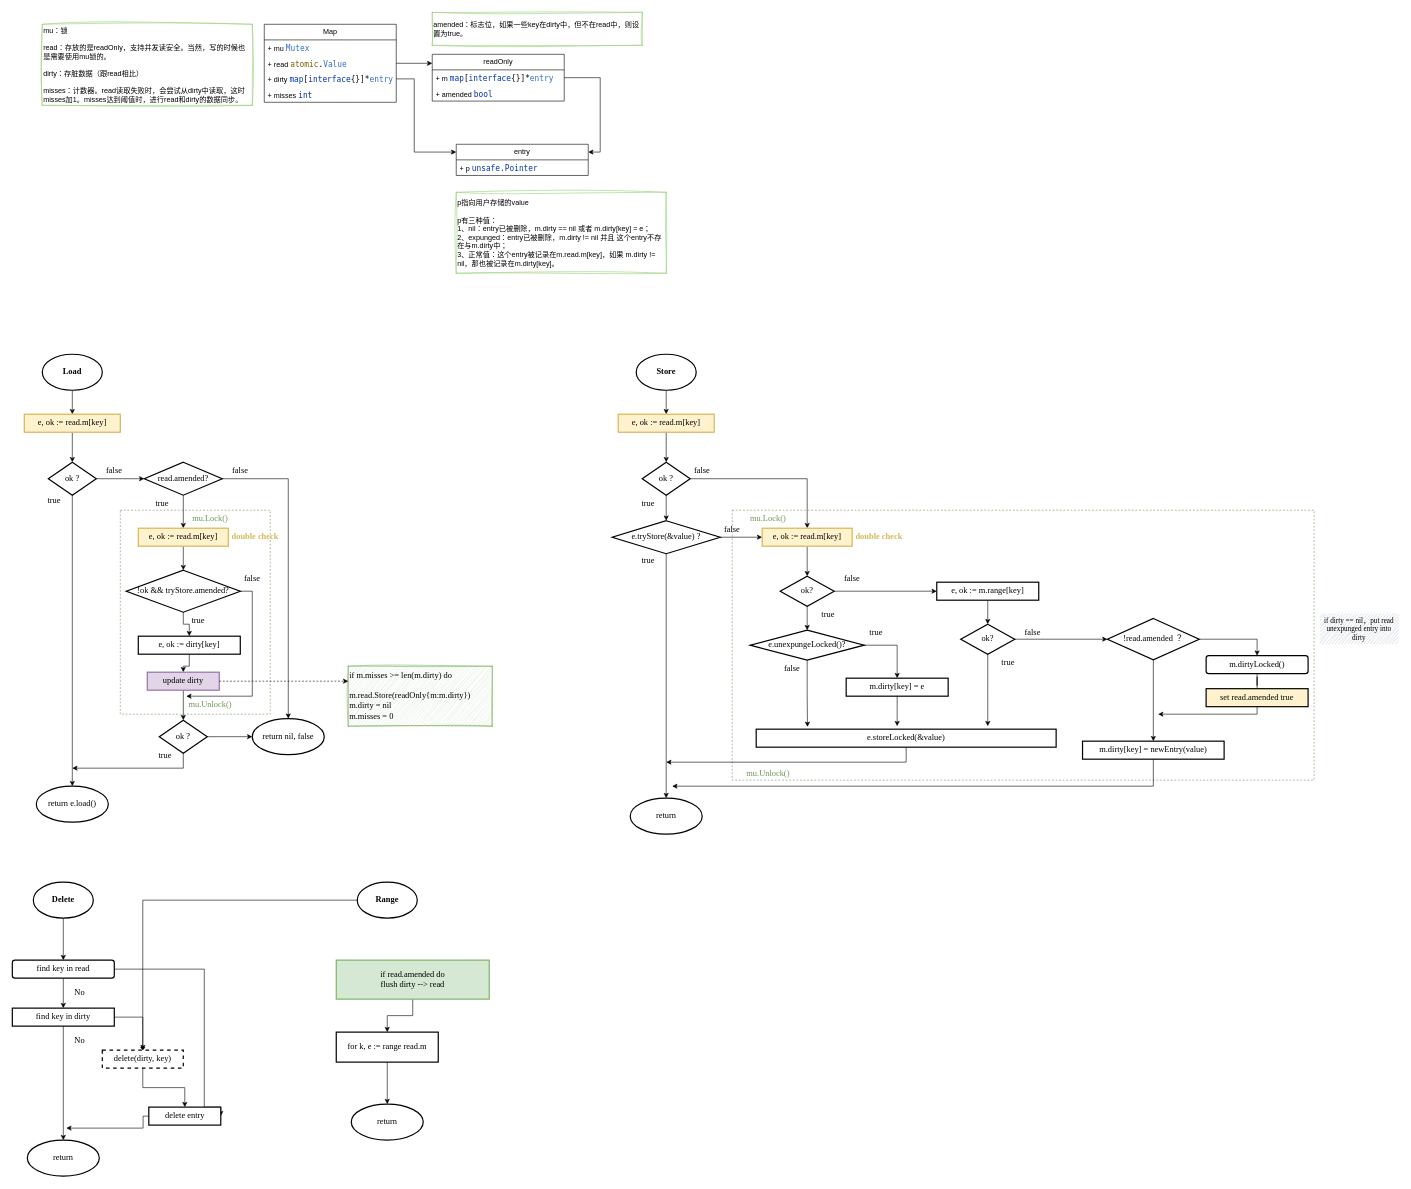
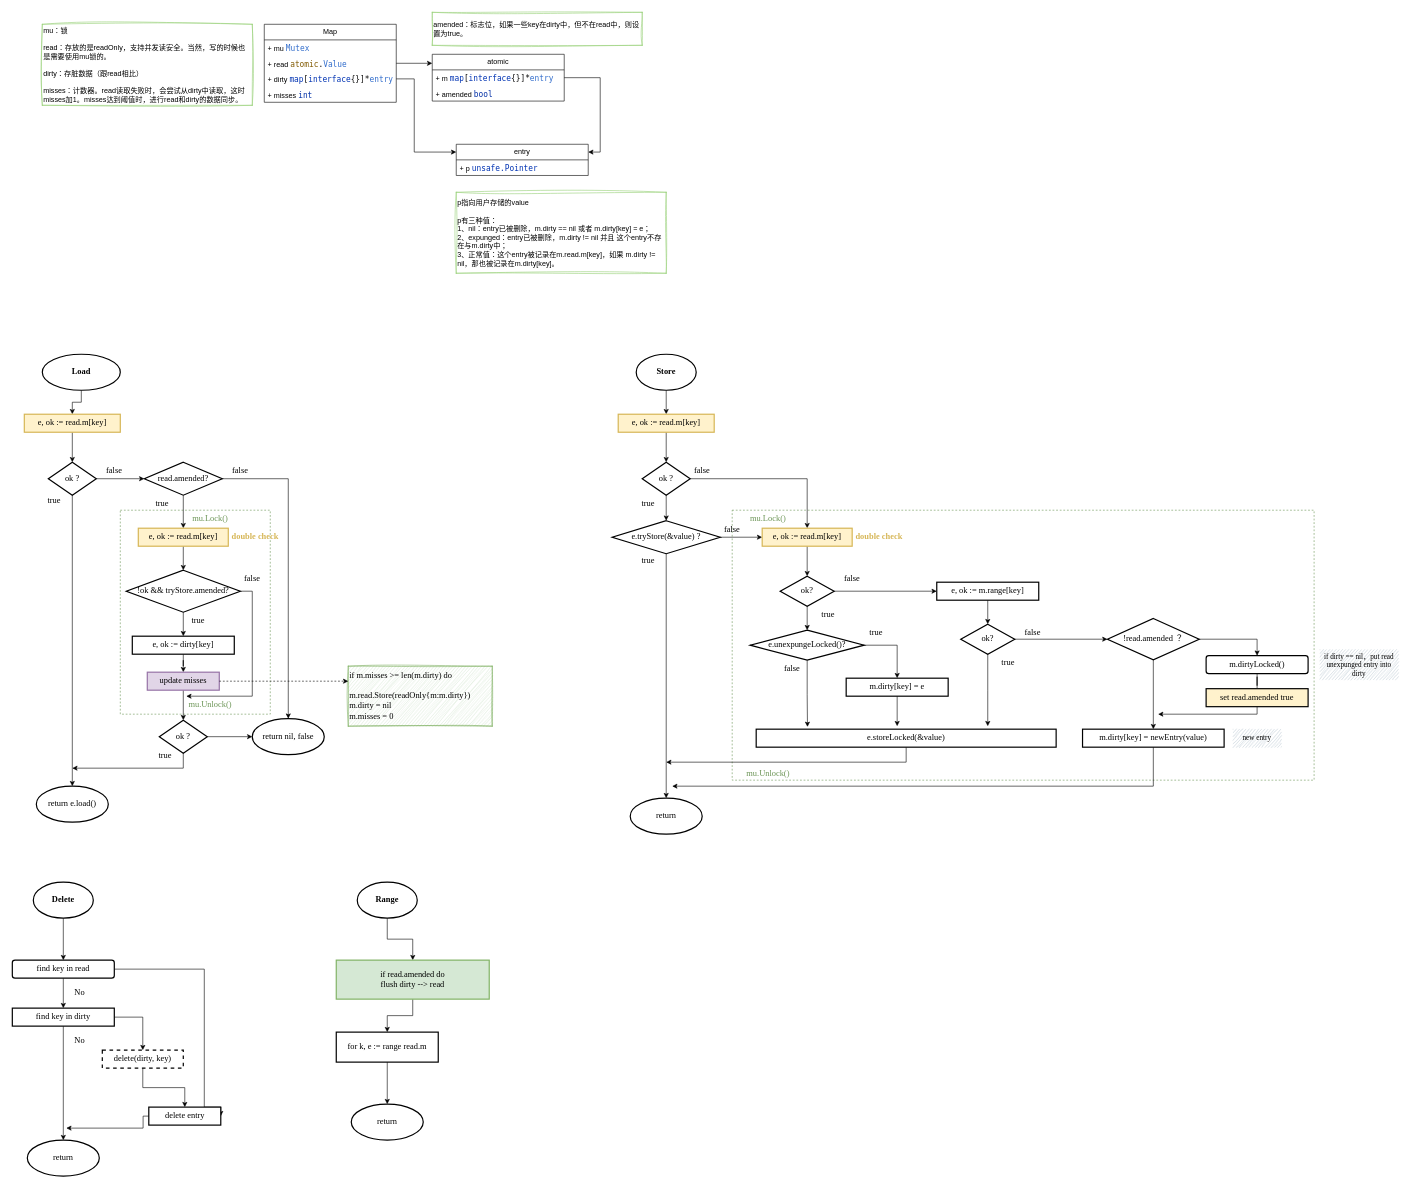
(498, 62) -> (498, 62)
(72, 372) -> (81, 372)
(1359, 629) -> (1359, 665)
(189, 645) -> (183, 645)
(183, 681) -> (183, 681)
none -> (1257, 738)
(1154, 750) -> (1154, 738)
(192, 900) -> (387, 938)
(140, 1017) -> (140, 1017)
